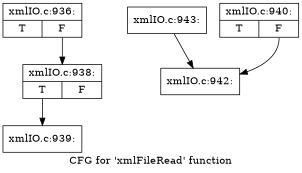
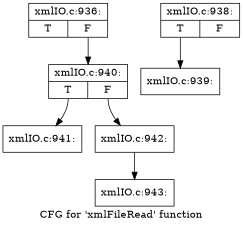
(62, 47) -> (88, 47)
(182, 48) -> (135, 162)
none -> (42, 139)
